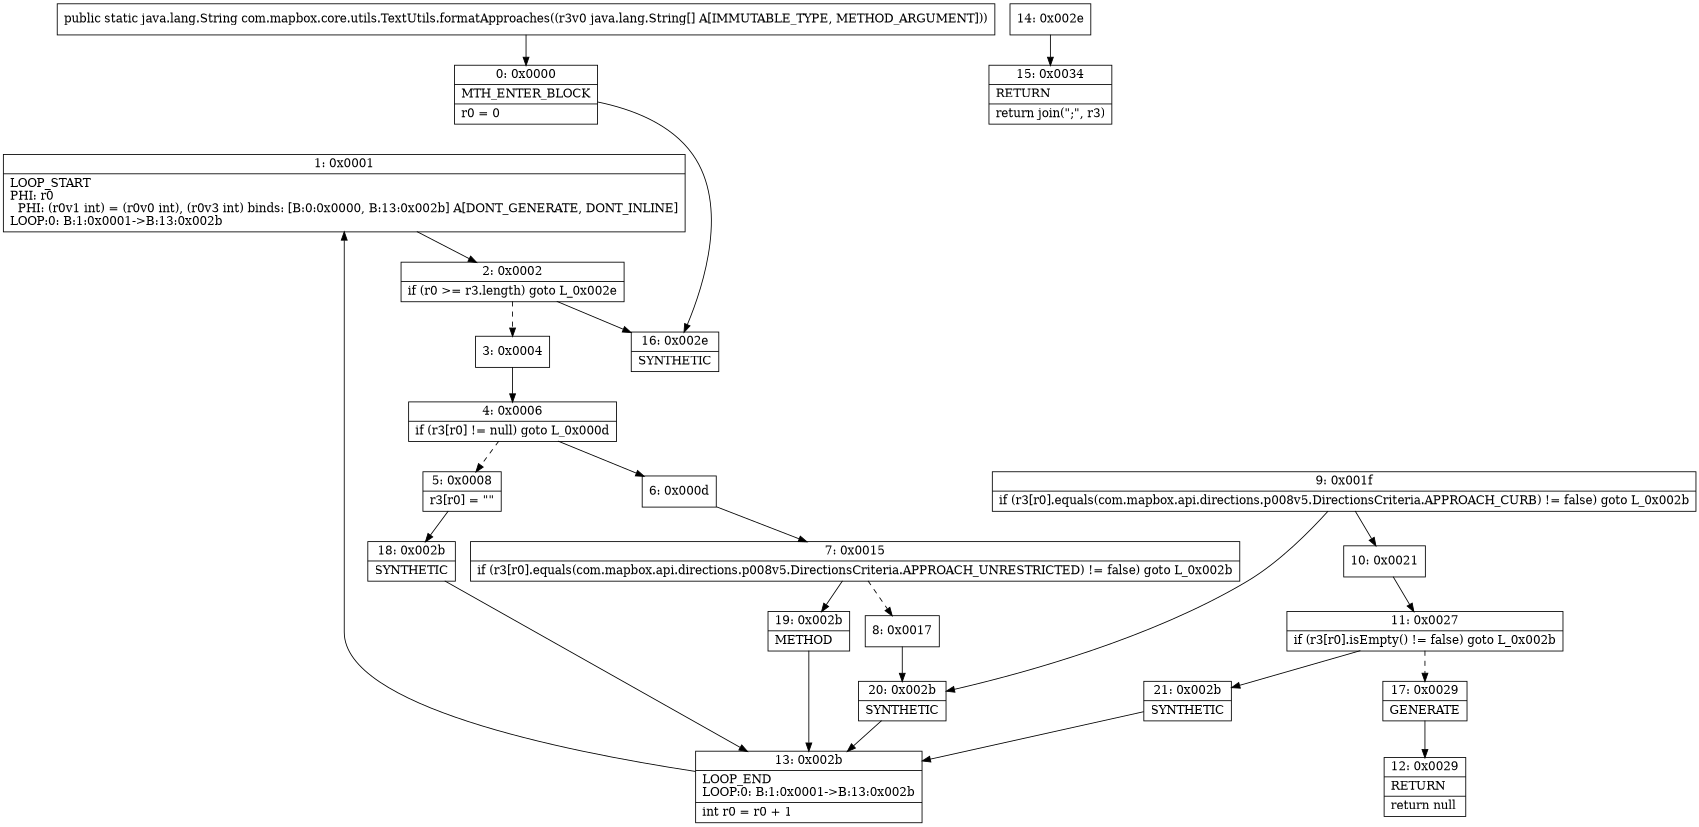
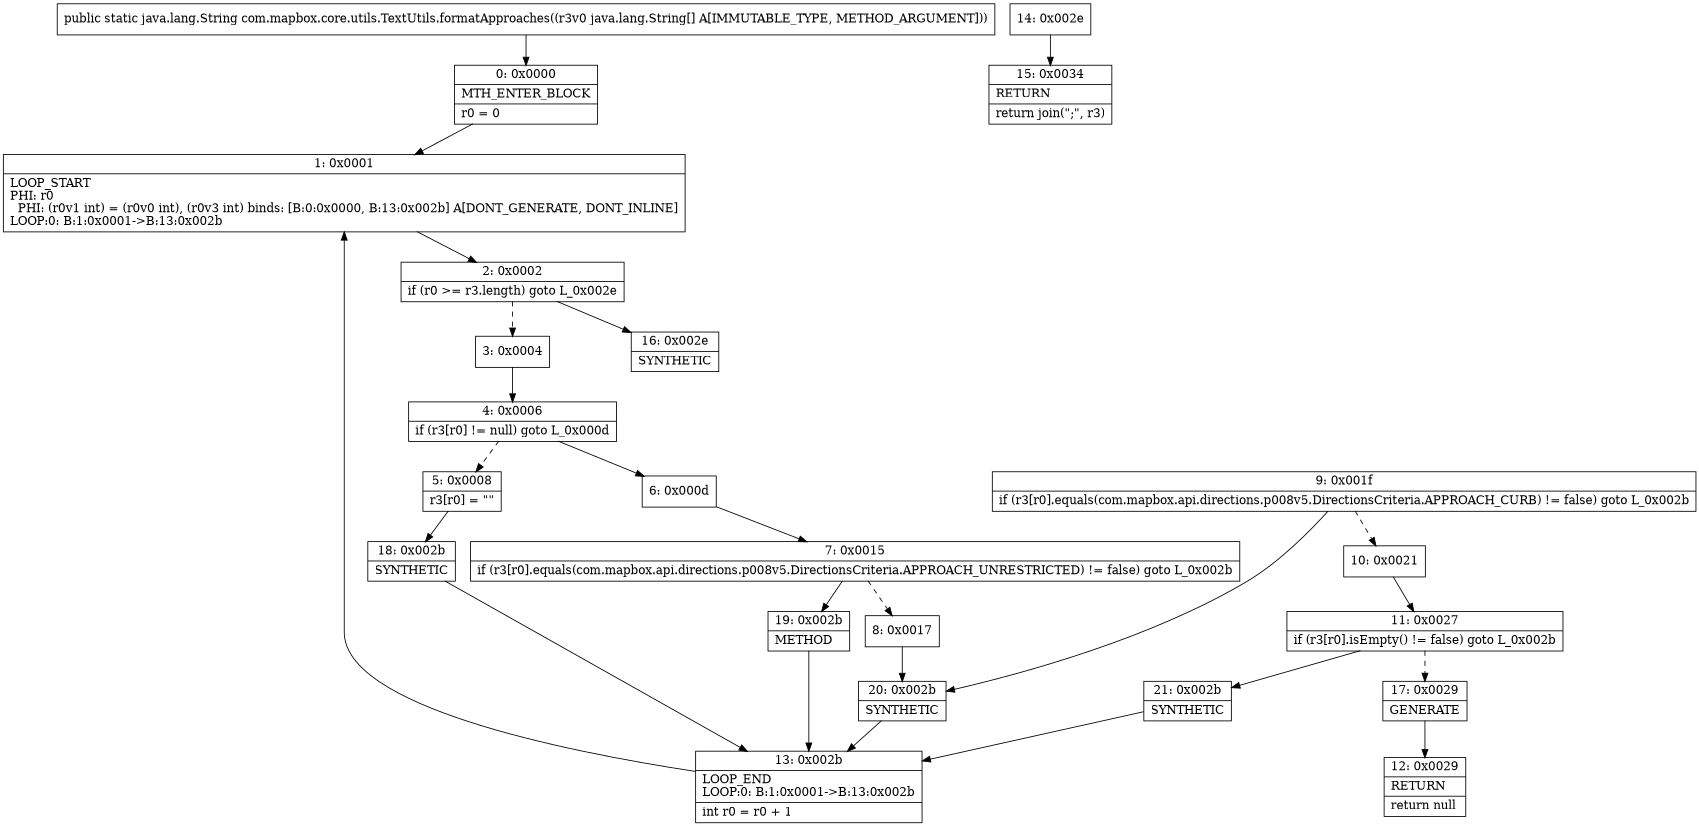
(706, 184) -> (448, 137)
(1363, 525) -> (1363, 525)
